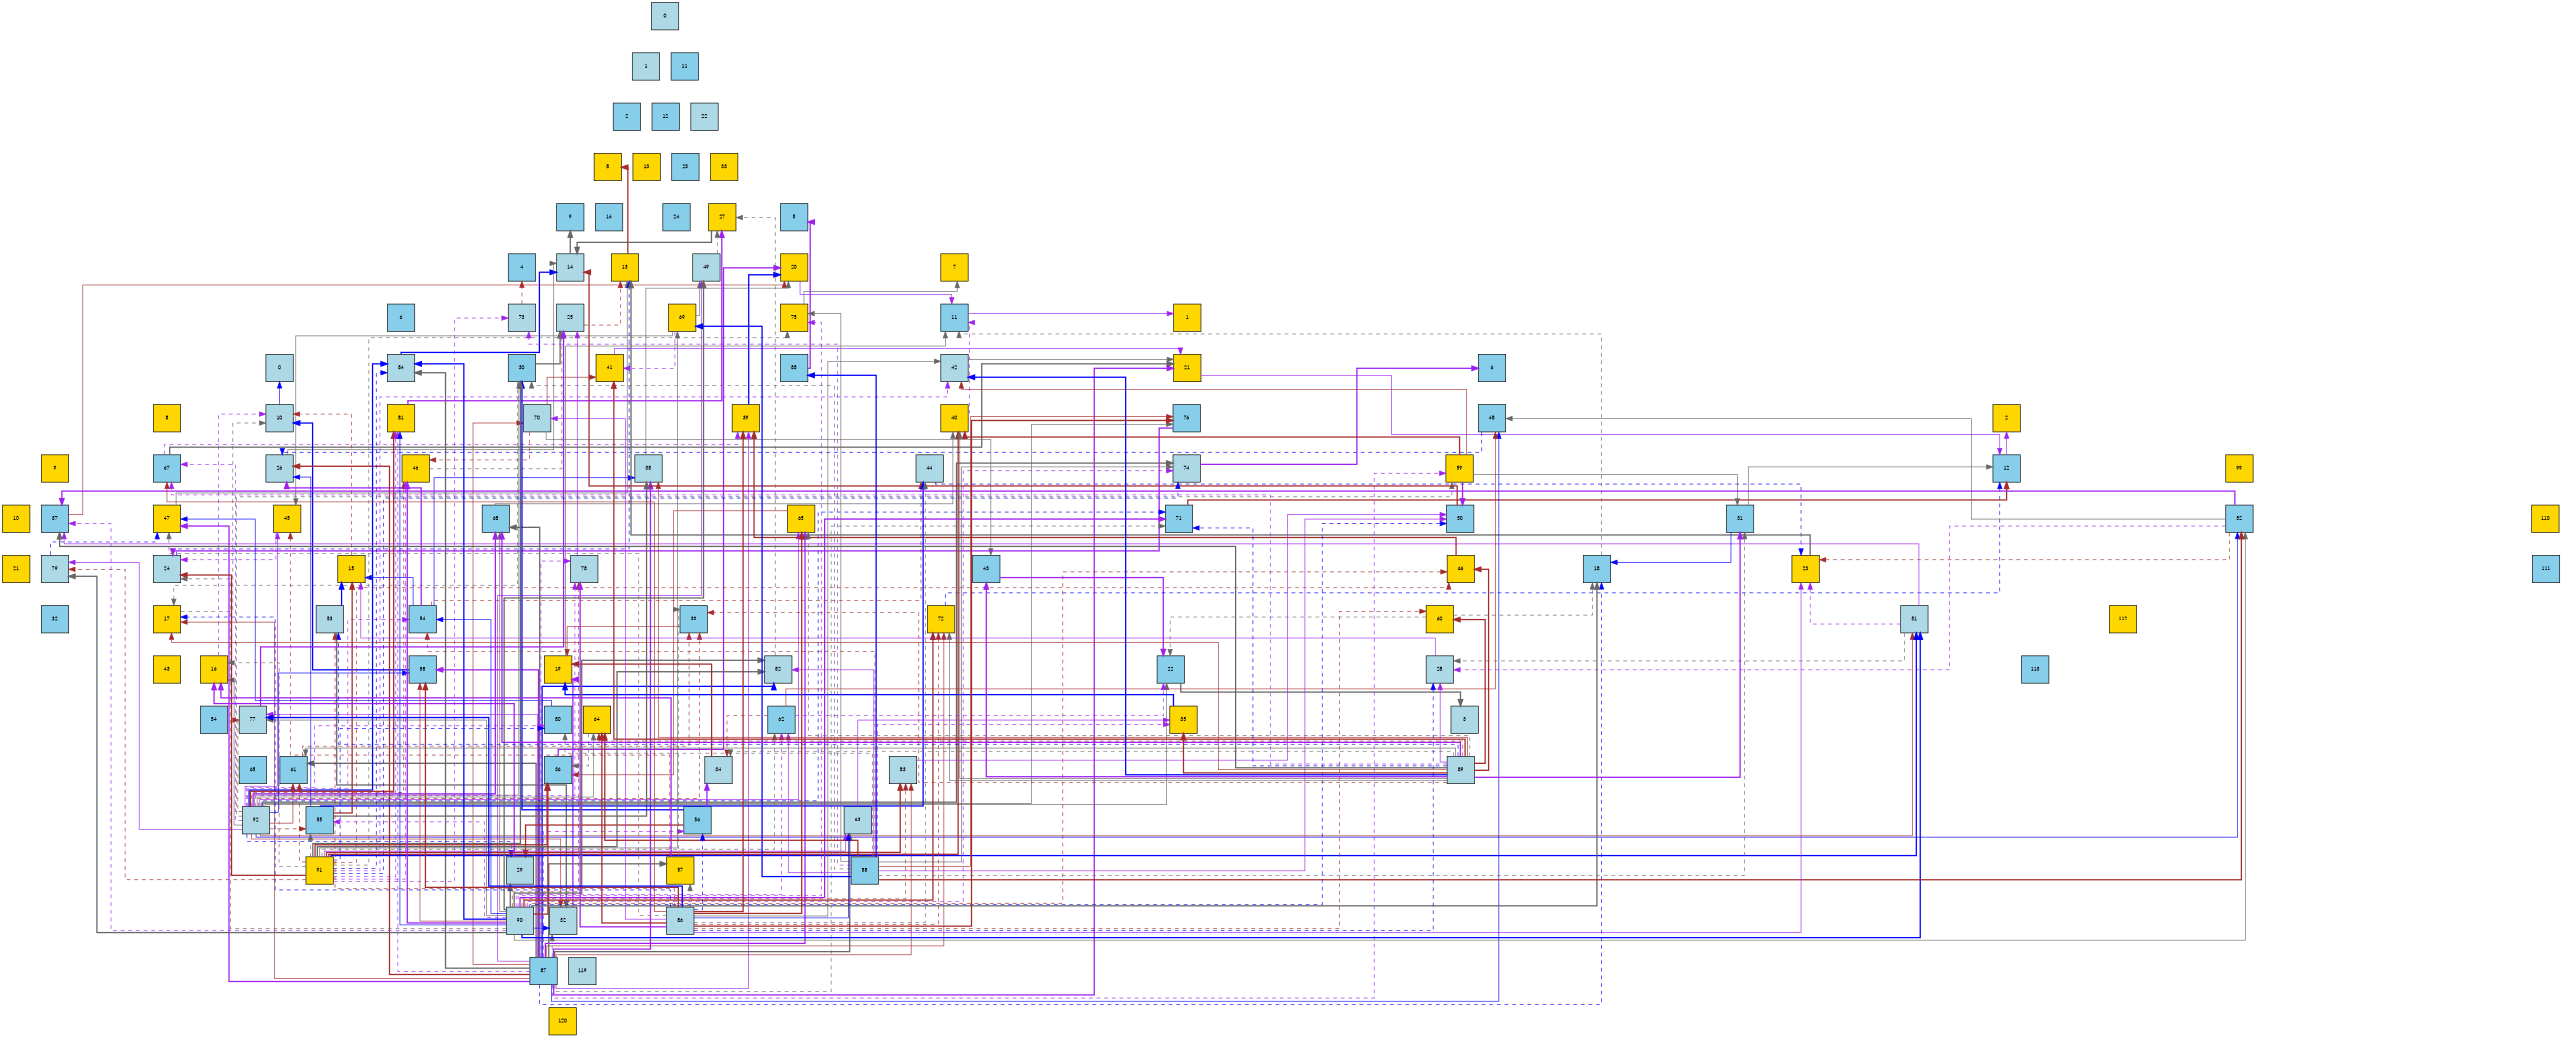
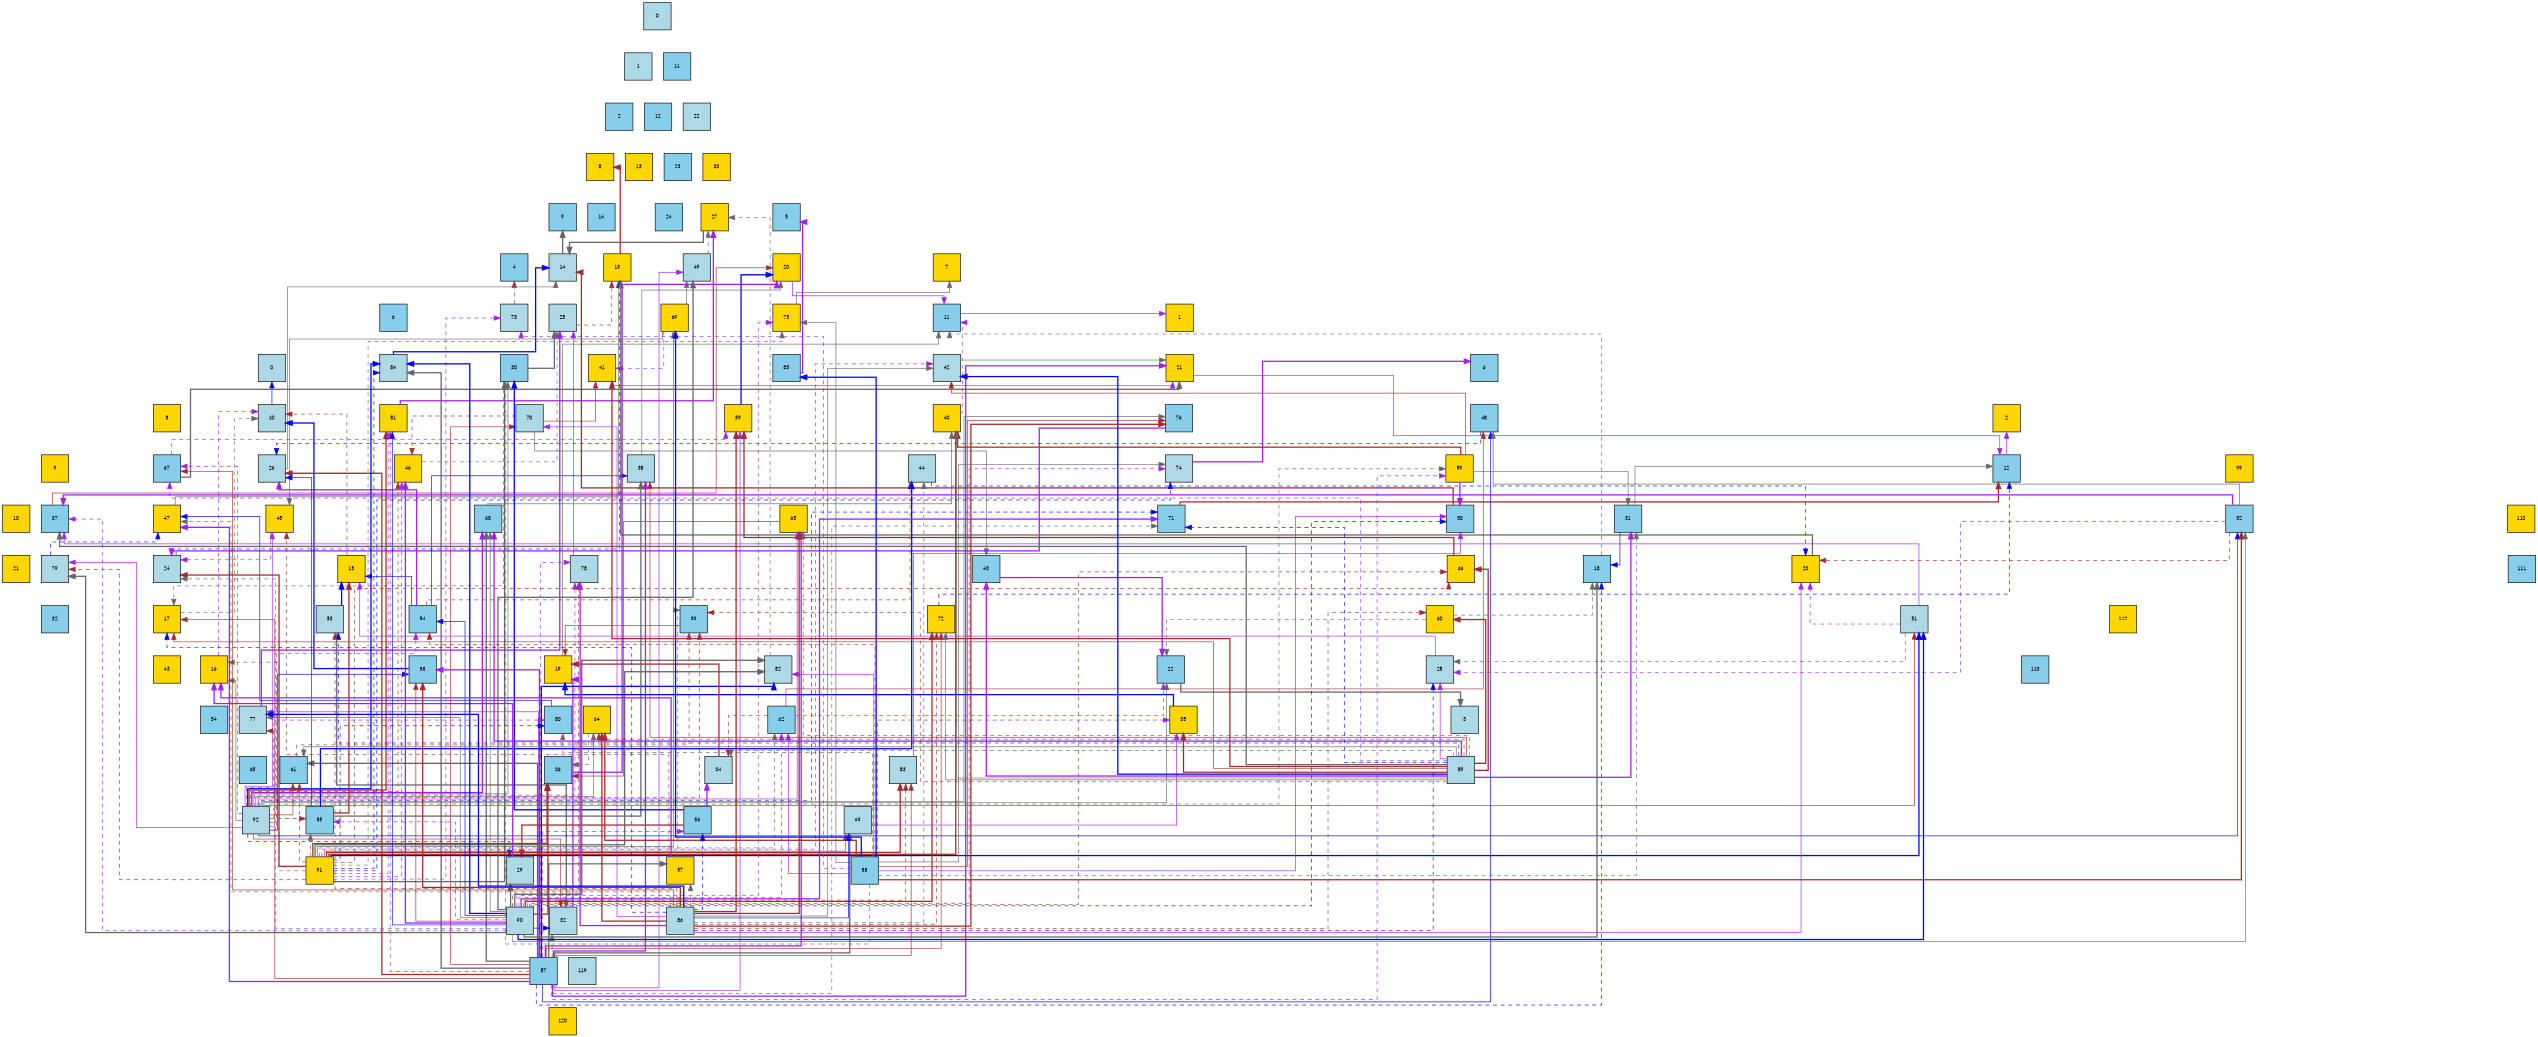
(882, 802) -> none
